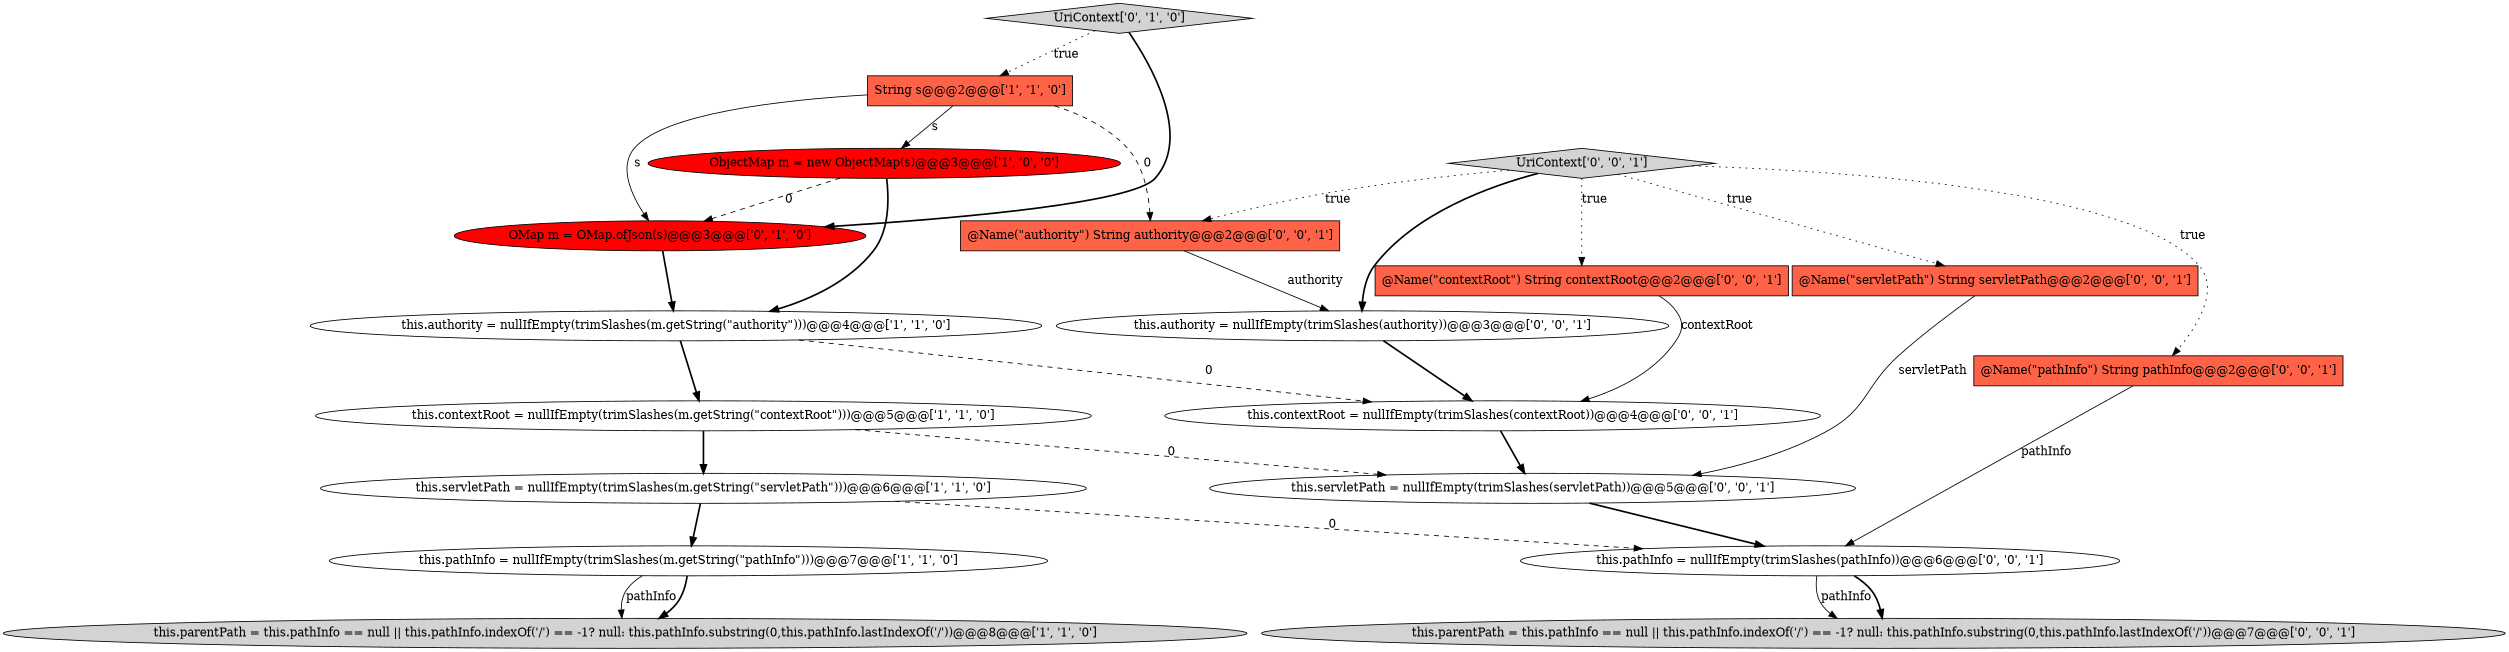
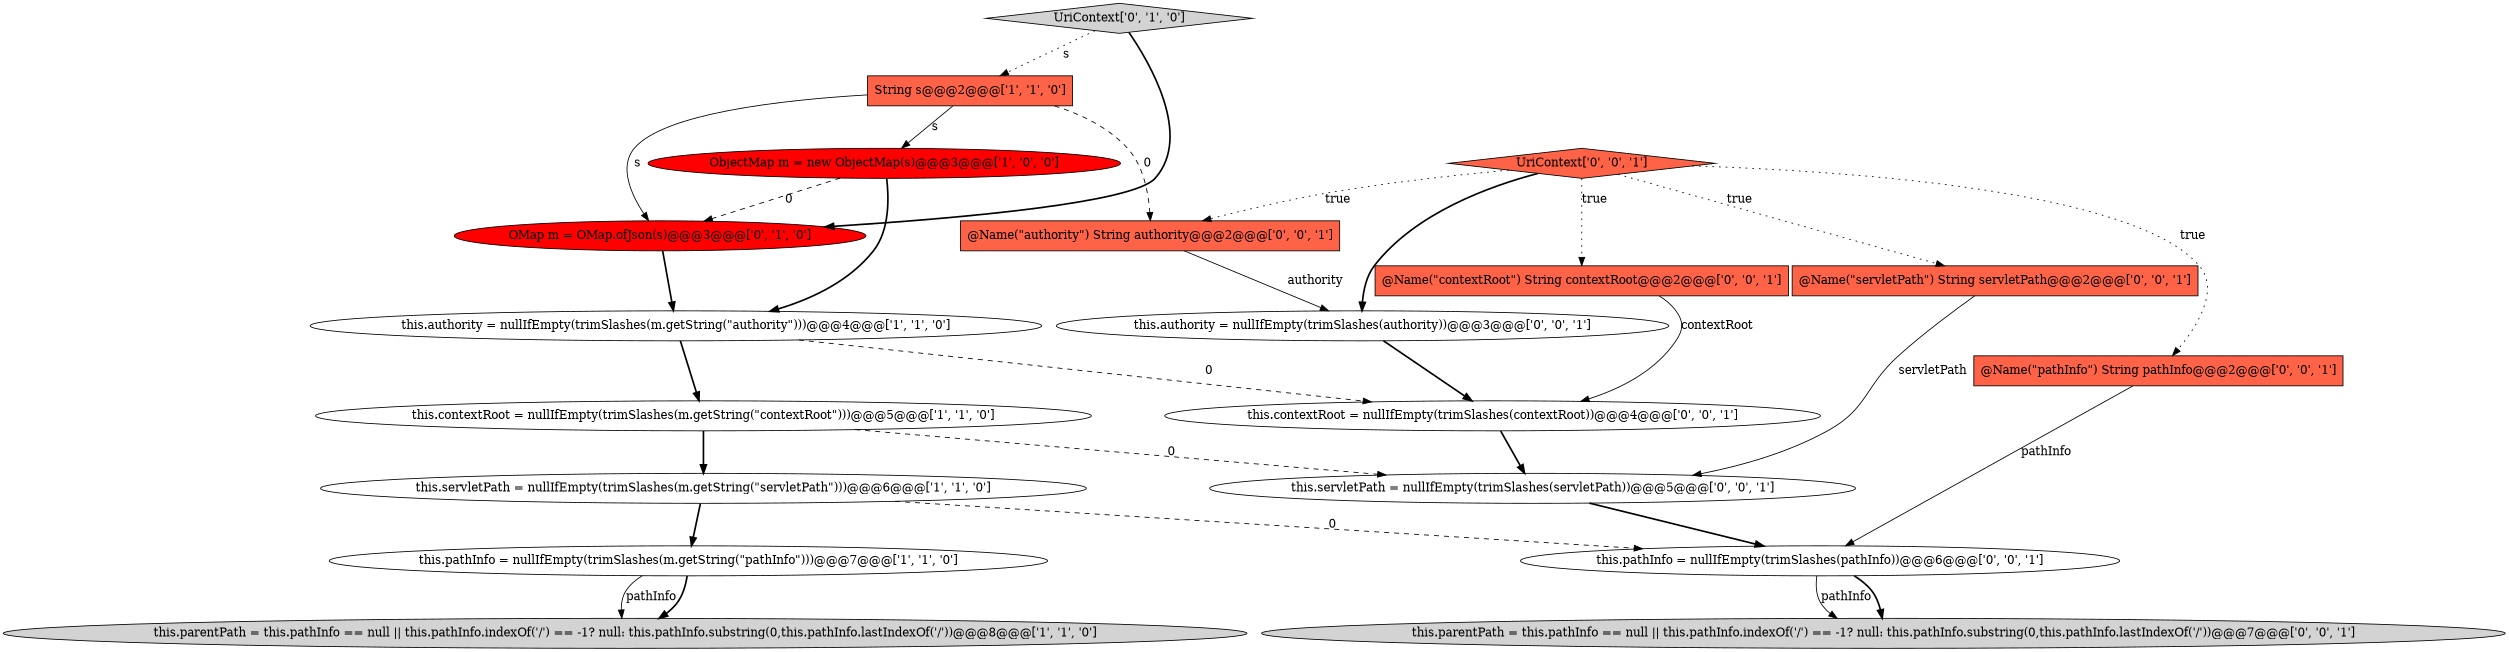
(1066, 55) -> (1066, 55)
(1582, 163) -> (1582, 163)
